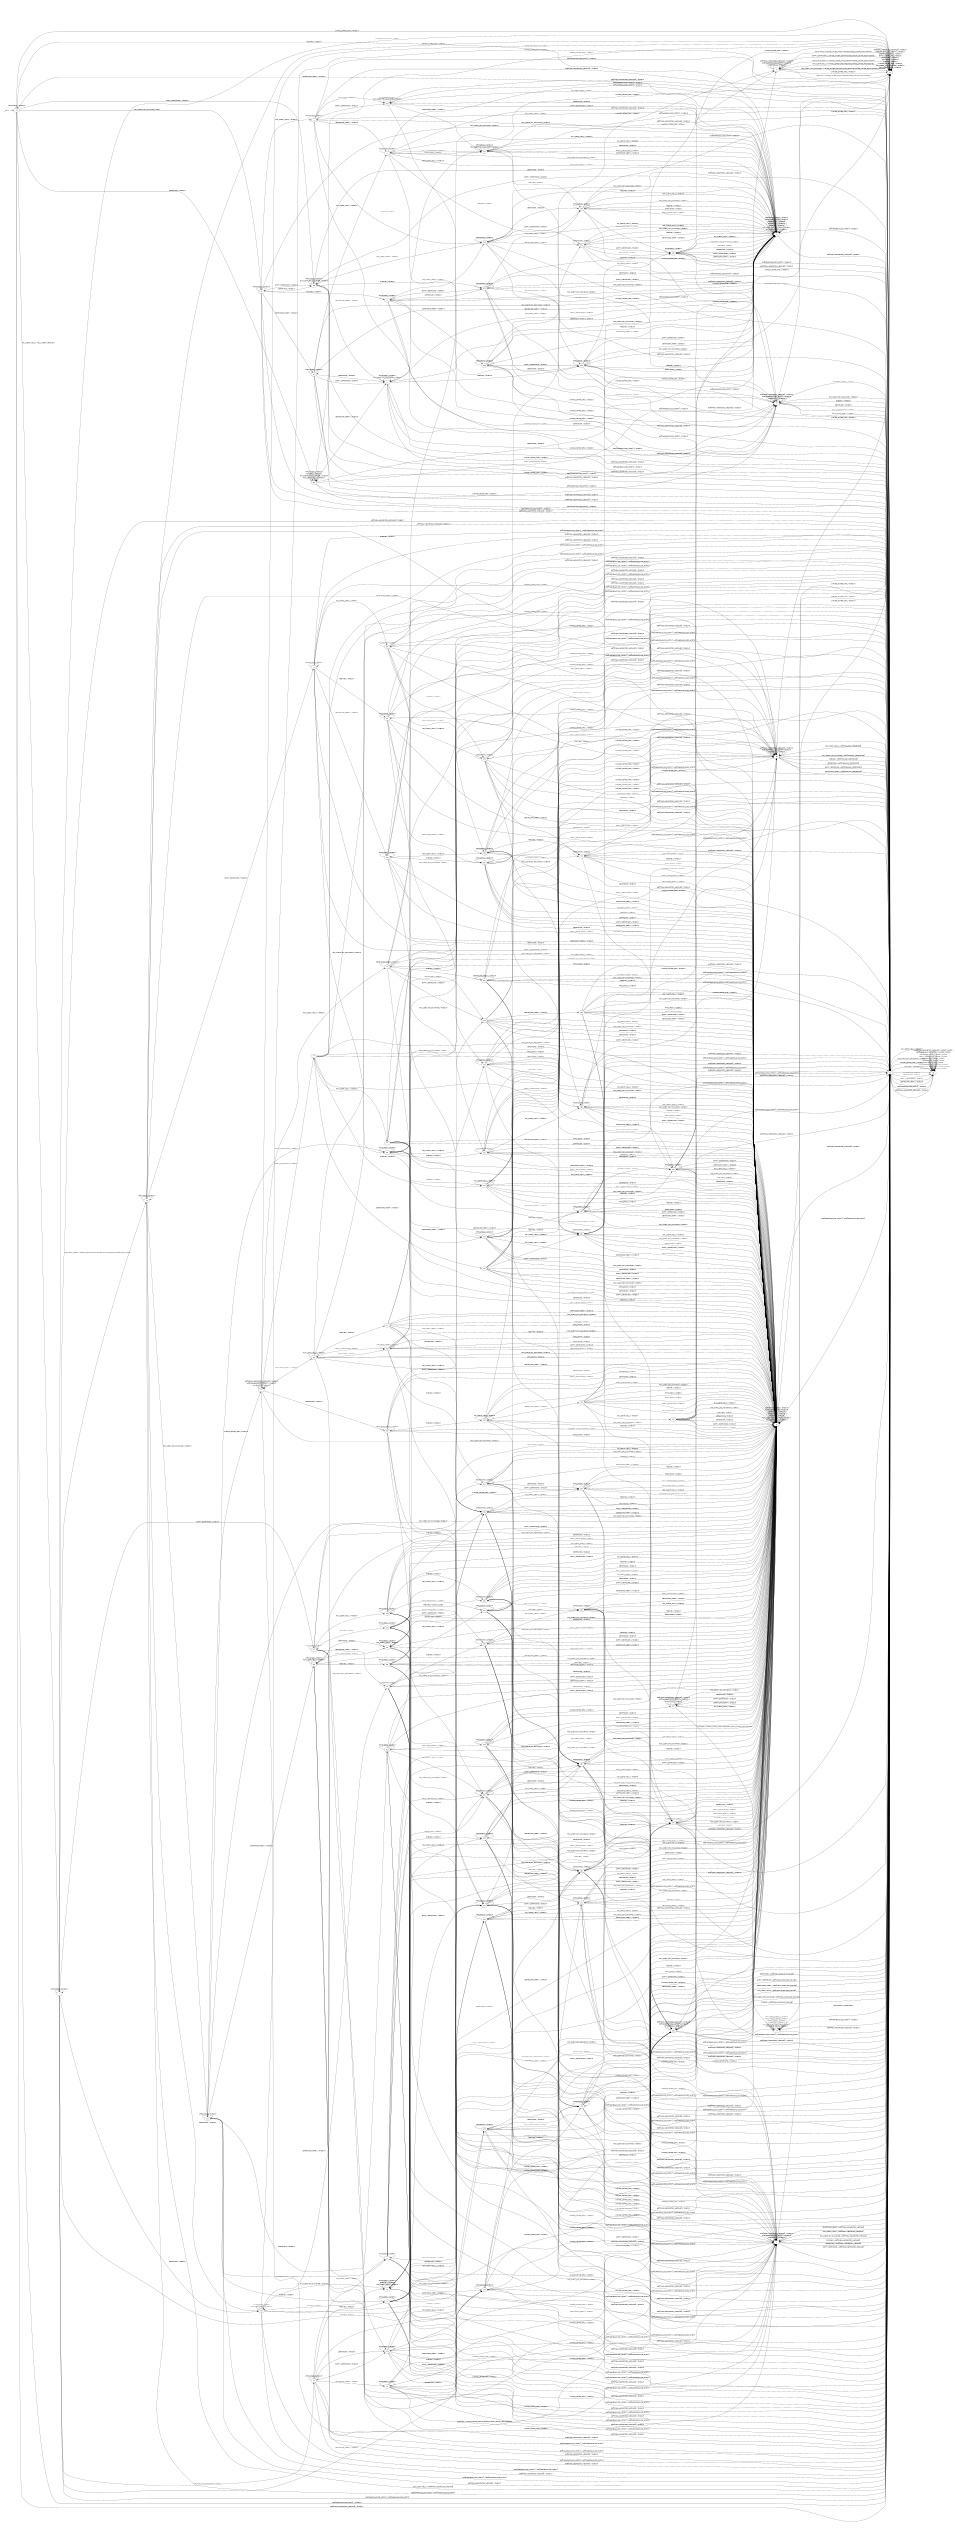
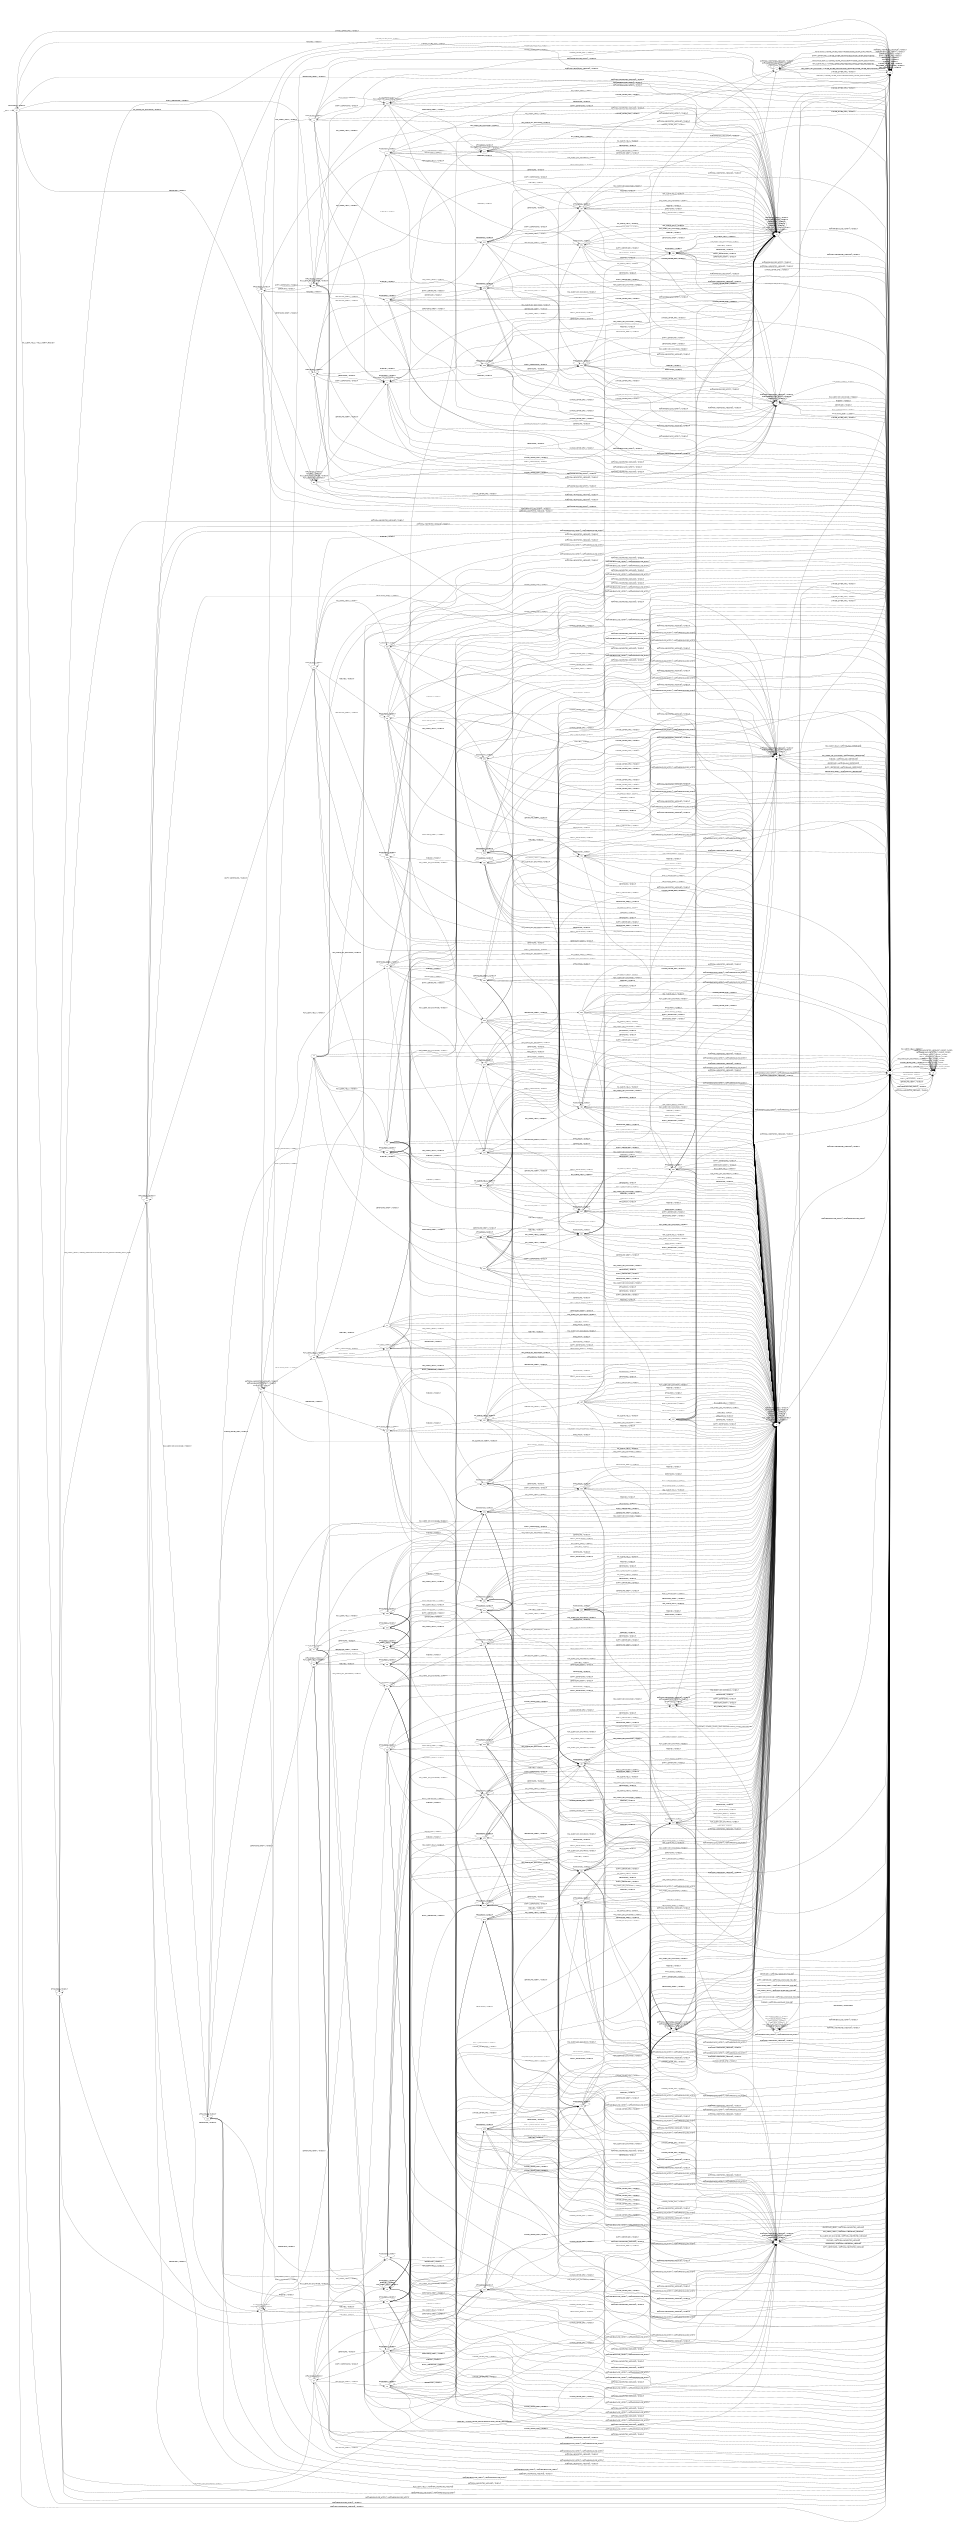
(728, 72) -> (792, 114)
(147, 110) -> (147, 110)
(356, 125) -> (327, 265)
none -> (469, 168)
(397, 260) -> (326, 185)
none -> (663, 328)
none -> (399, 370)
none -> (627, 402)
(653, 775) -> (696, 1382)
(435, 855) -> none
none -> (549, 936)
(577, 1167) -> (532, 1182)
(484, 1441) -> (484, 1441)
(457, 1505) -> (526, 1704)
(433, 1605) -> (433, 1605)
(105, 1626) -> (299, 1988)
(650, 1794) -> none
(626, 1795) -> (643, 1774)
(524, 1881) -> none
(462, 2159) -> (456, 1791)
none -> (430, 2322)
(620, 2359) -> (464, 2120)
